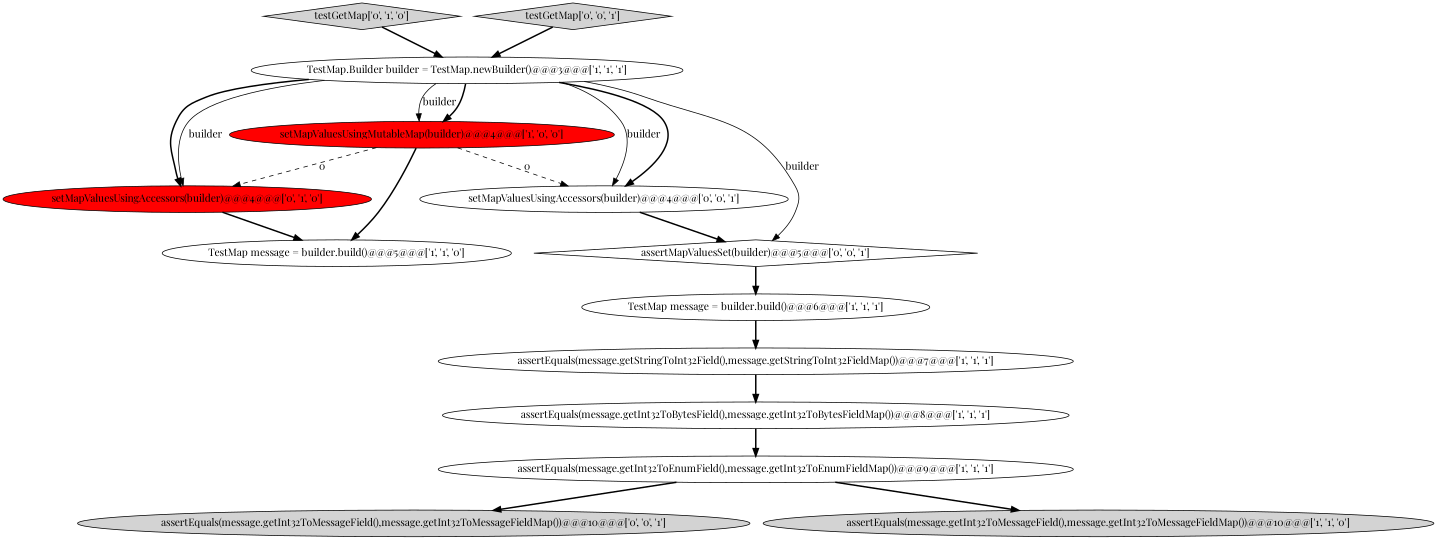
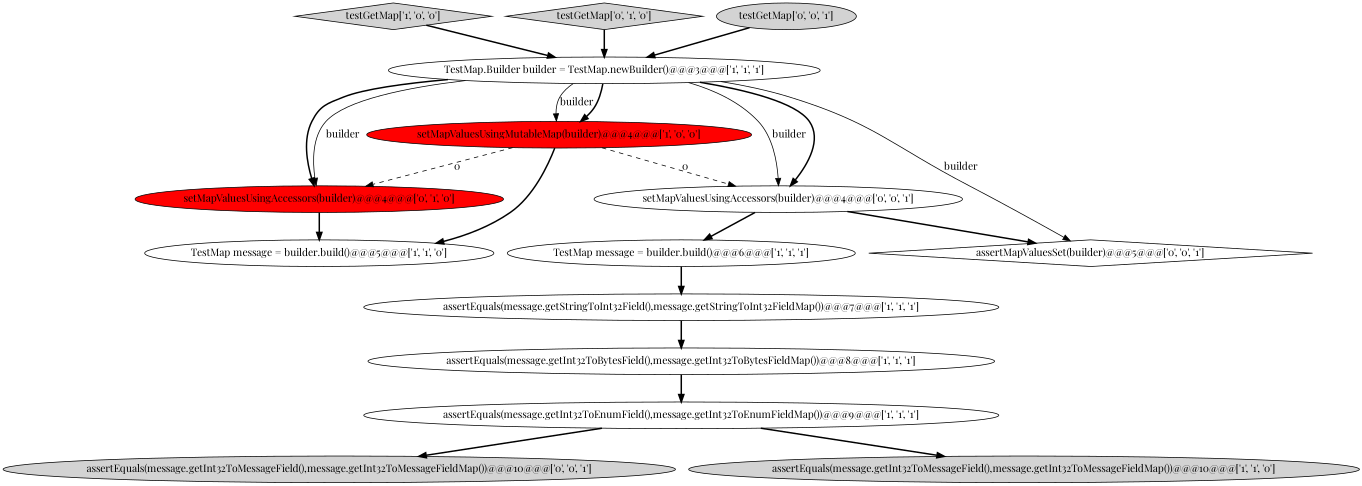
none -> (393, 16)
(573, 16) -> (786, 16)
(756, 277) -> (733, 224)
